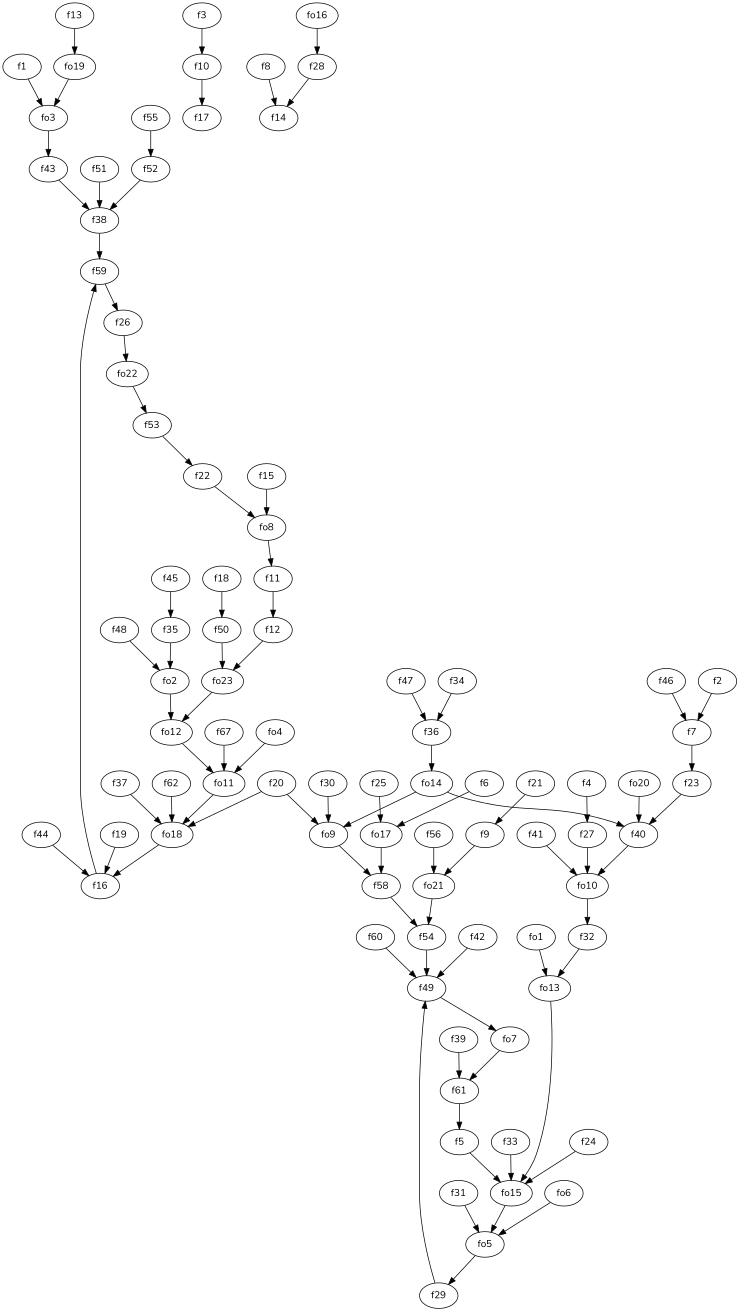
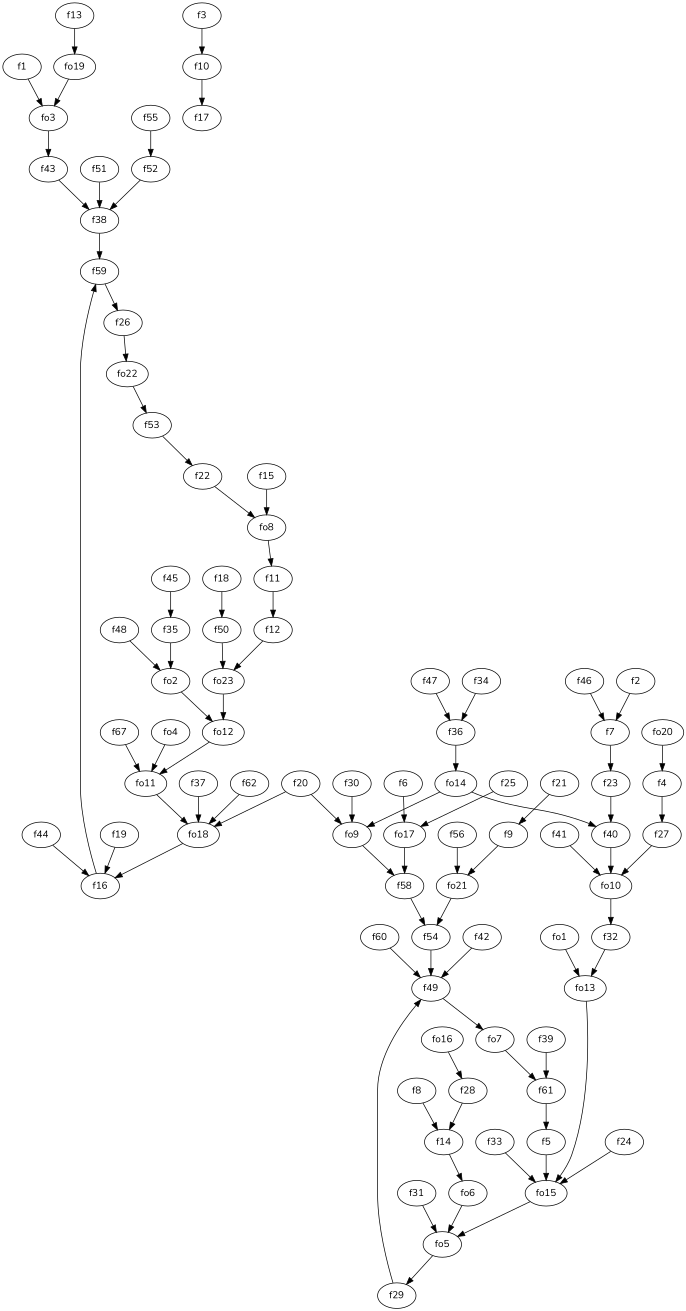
(639, 806) -> (662, 755)
none -> (454, 1164)
